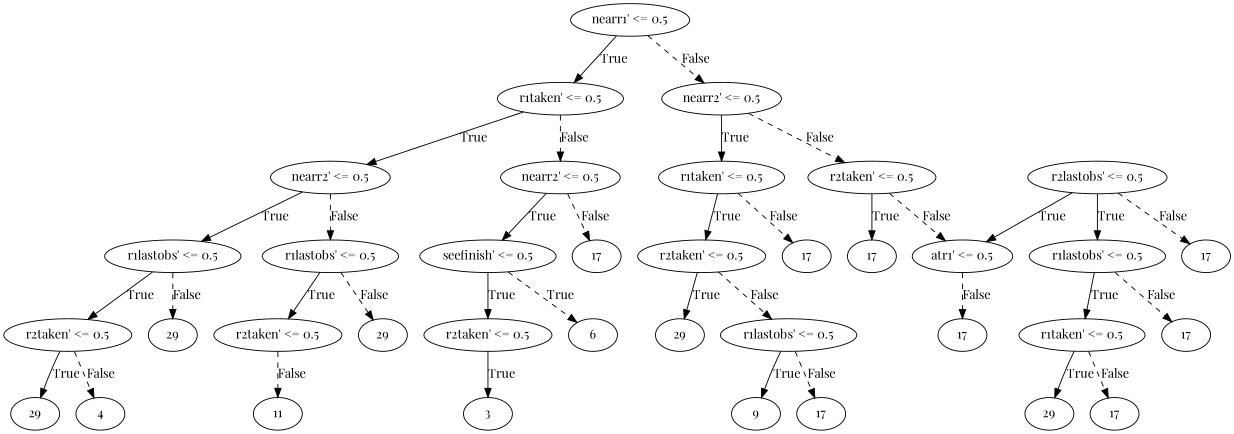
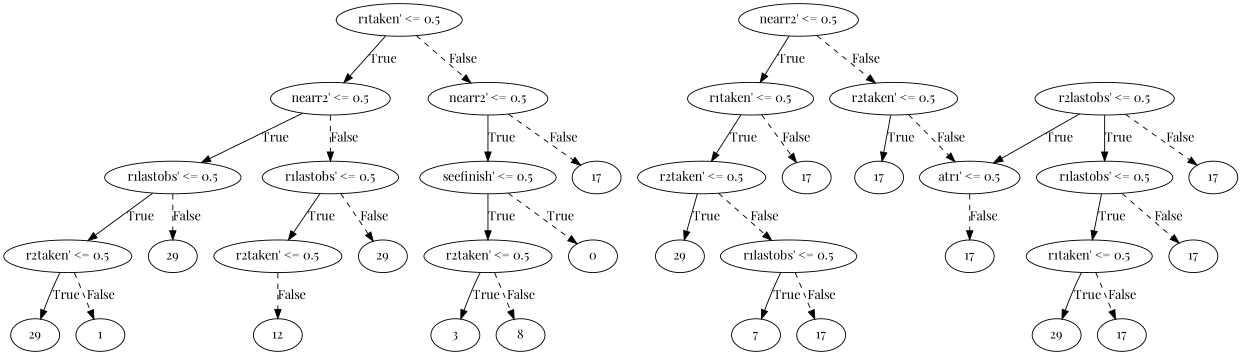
(630, 20) -> none
none -> (521, 335)
(593, 335) -> (593, 256)
(100, 414) -> (100, 335)
(278, 414) -> (278, 335)
(756, 414) -> (756, 335)
